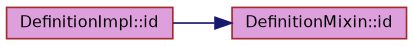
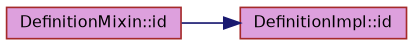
(194, 23) -> (203, 23)
